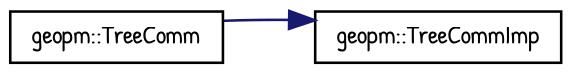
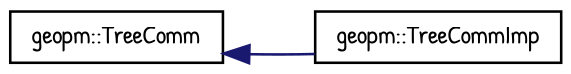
(256, 20) -> (282, 54)
